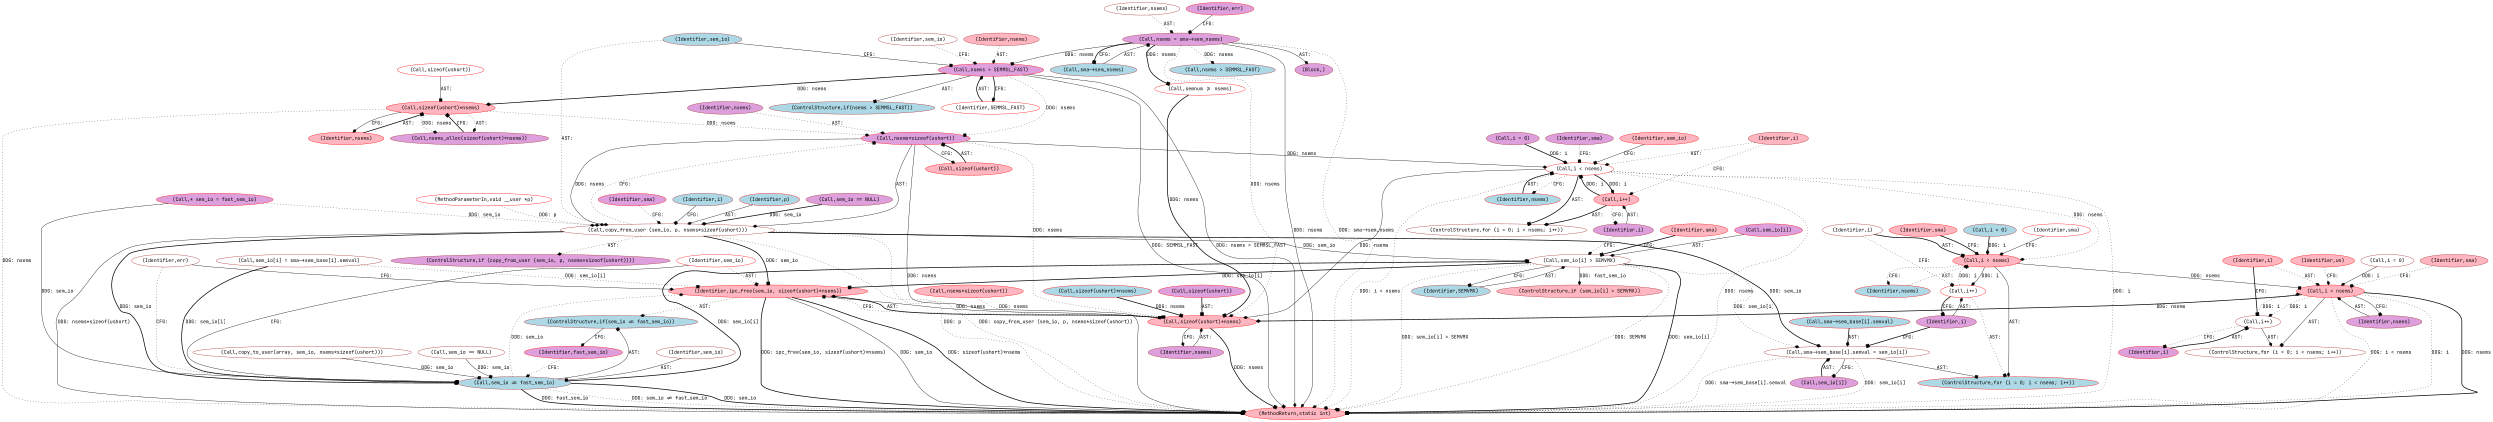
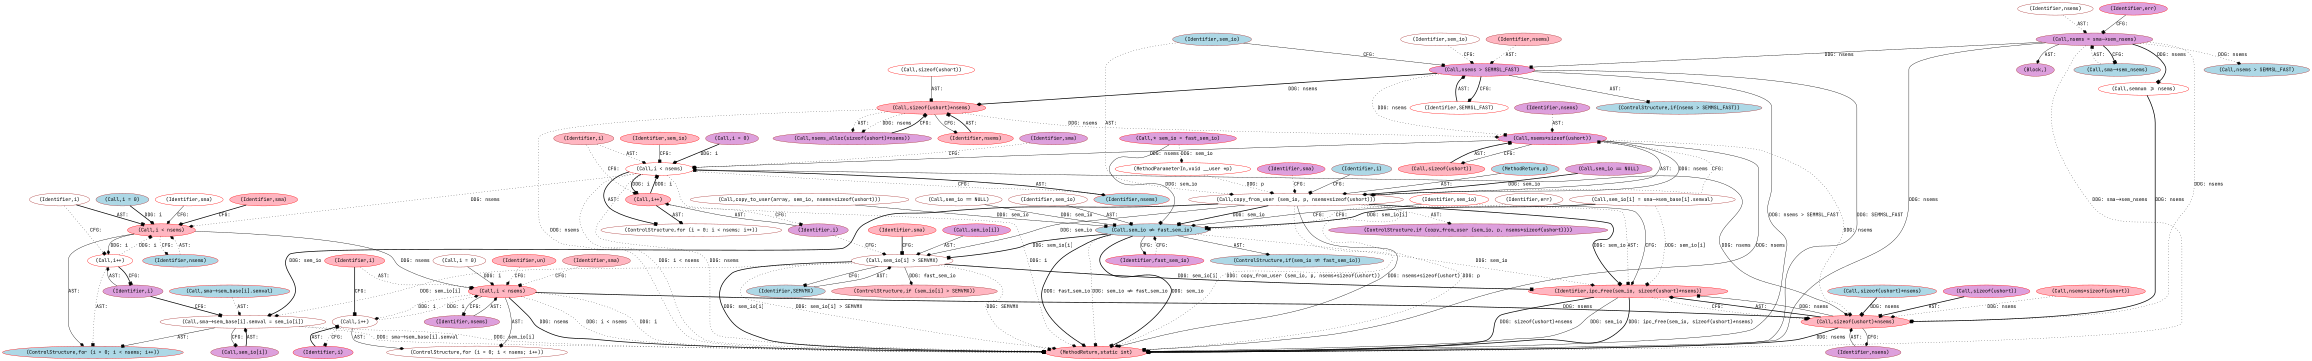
(1124, 52) -> (2094, 58)
(770, 200) -> (1525, 169)
(429, 214) -> (1180, 152)
(692, 306) -> none
(1849, 335) -> (235, 305)
(594, 336) -> (1141, 244)
(608, 369) -> (1222, 245)
